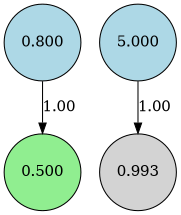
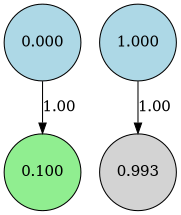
(43, 43) -> (43, 43)
(138, 43) -> (138, 43)
(43, 172) -> (43, 172)
